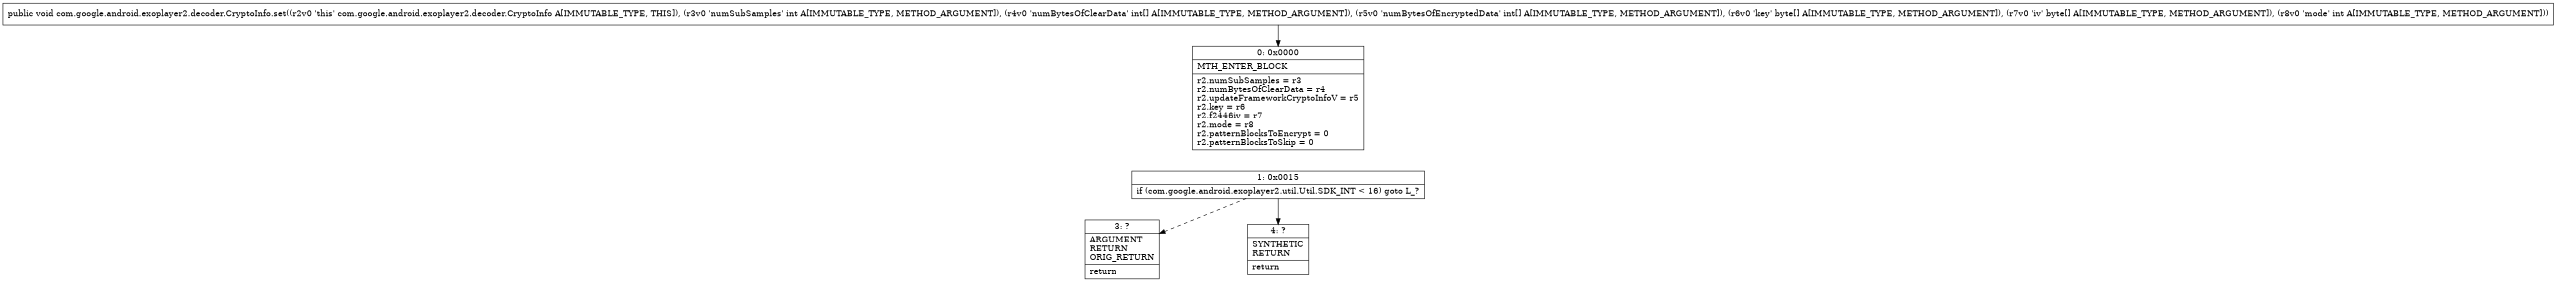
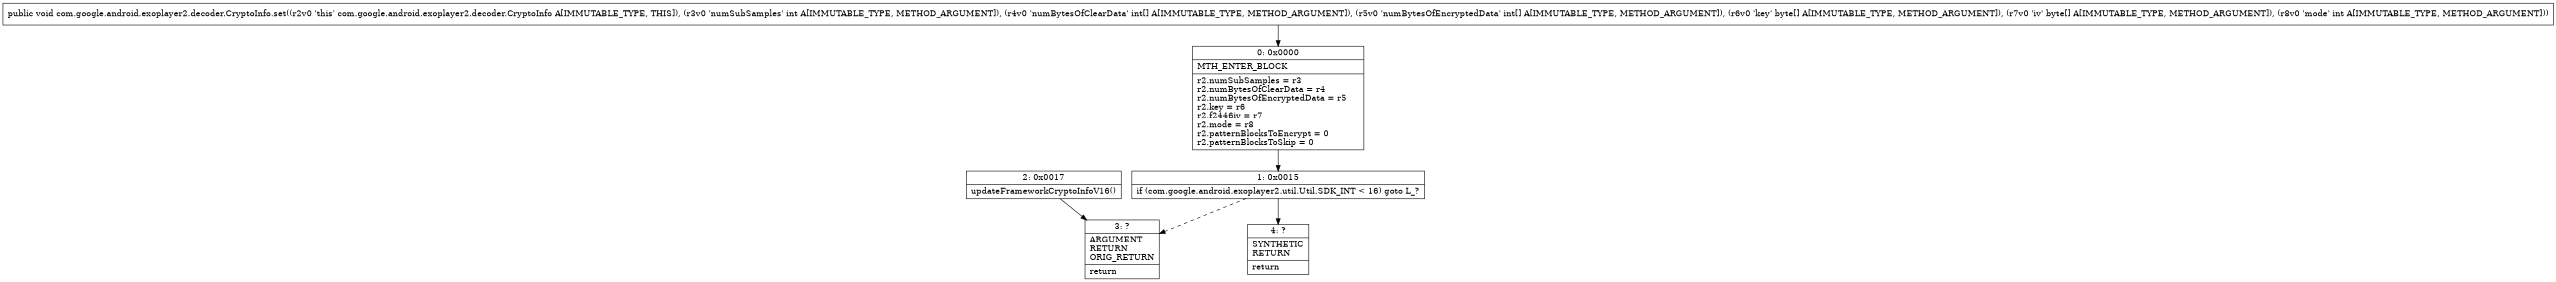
(1278, 98) -> (1272, 98)
none -> (1278, 158)
none -> (1044, 185)
